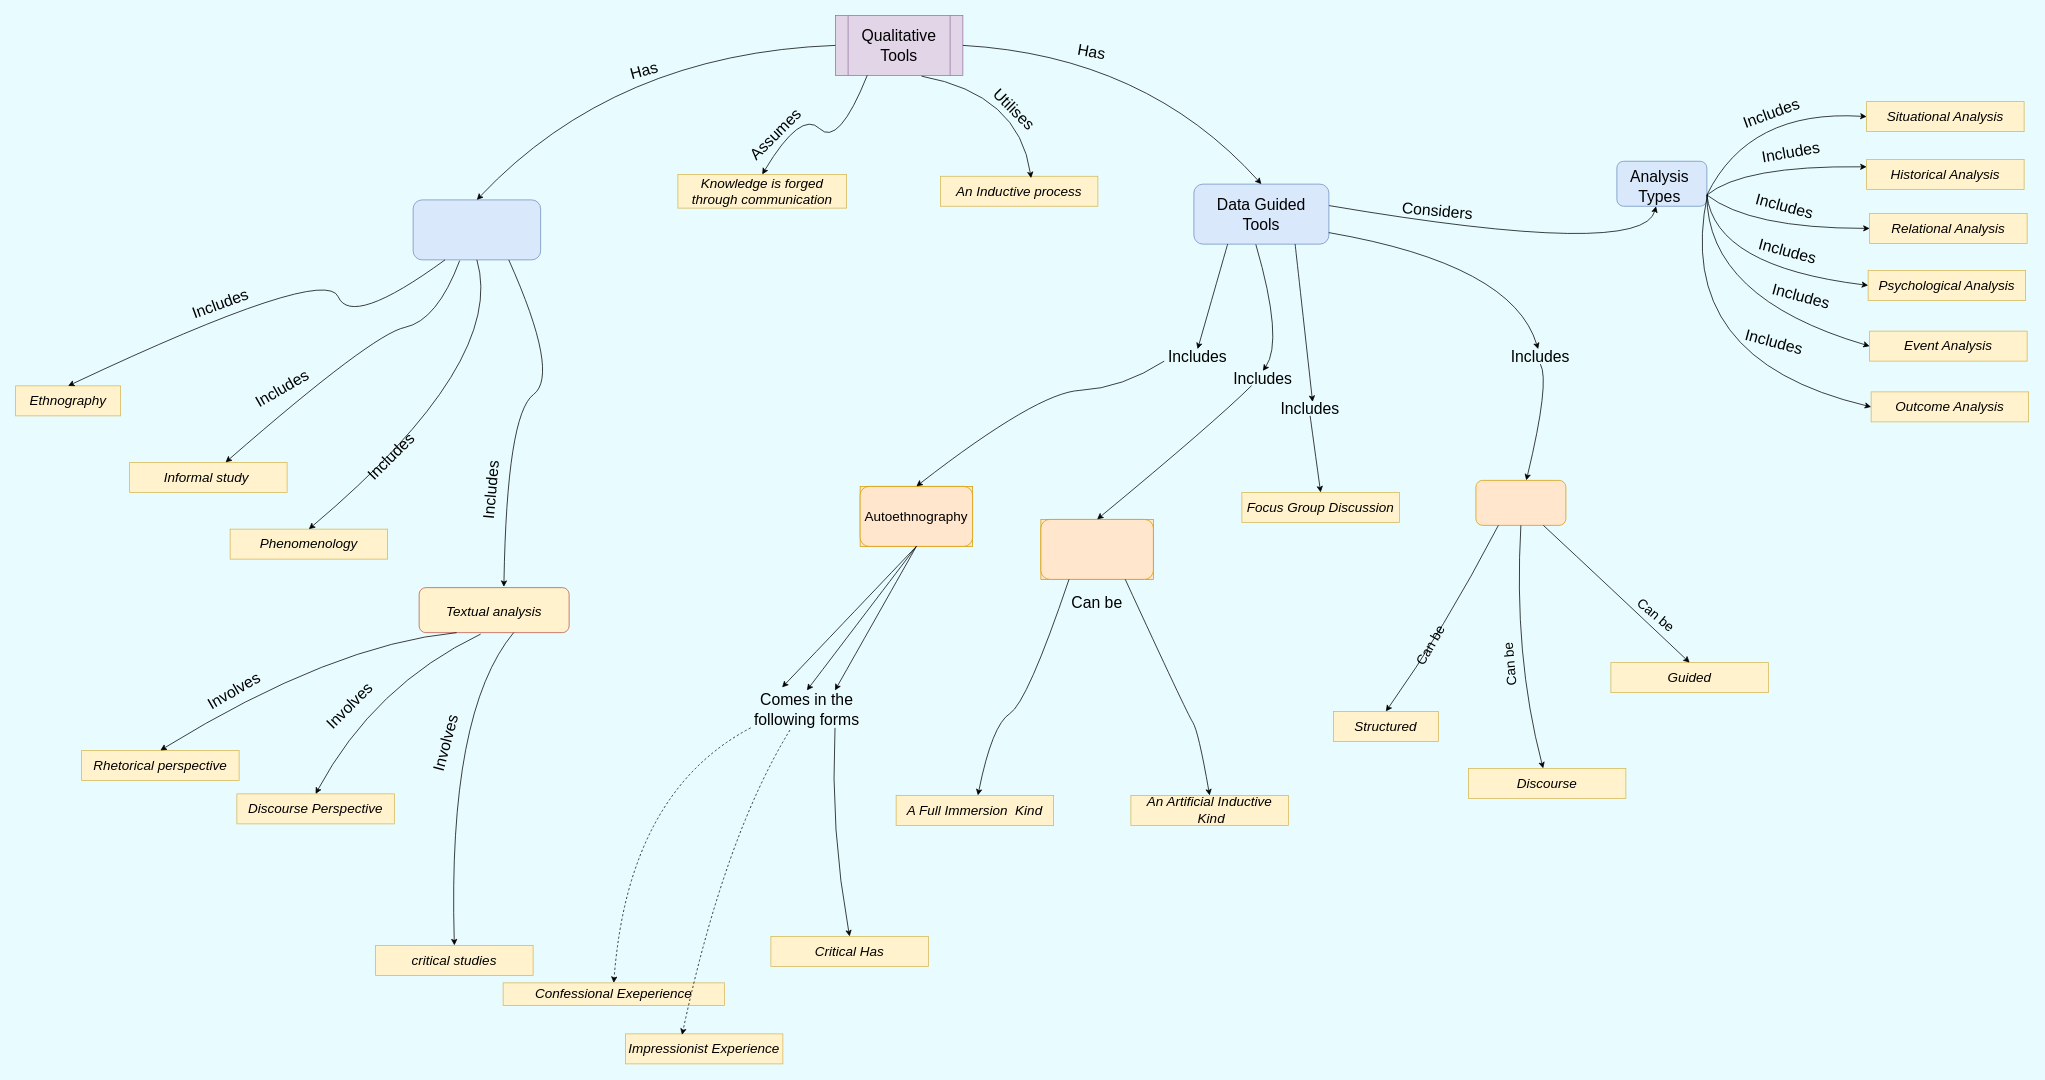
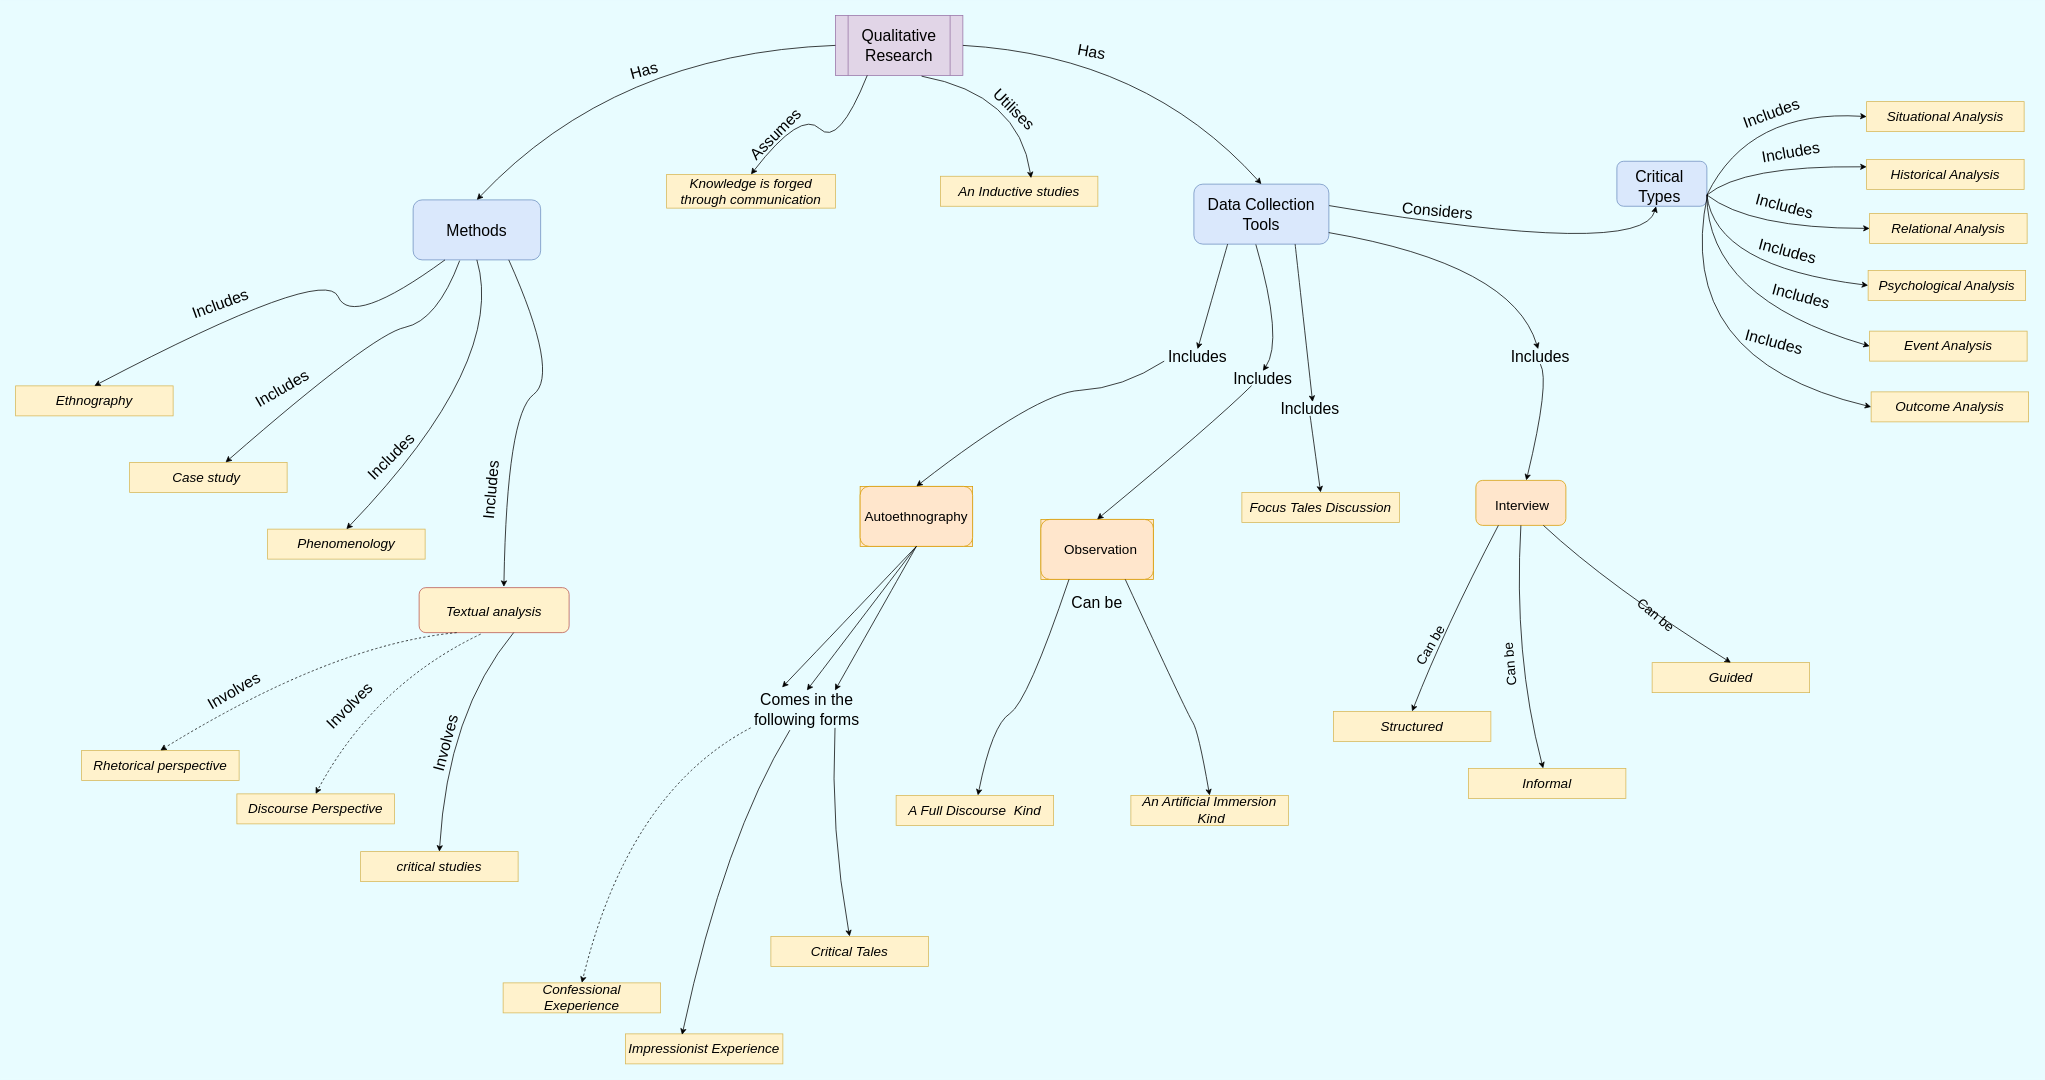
(899, 45) -> (899, 45)
(1659, 186) -> (1659, 186)
(762, 191) -> (751, 191)
(1019, 192) -> (1019, 192)
(1261, 214) -> (1261, 214)
none -> (477, 230)
(68, 401) -> (94, 401)
(208, 477) -> (208, 477)
none -> (1522, 506)
(1320, 507) -> (1320, 507)
(309, 544) -> (346, 544)
none -> (1101, 550)
(303, 675) -> (303, 675)
(1689, 678) -> (1731, 678)
(386, 699) -> (386, 699)
(1386, 726) -> (1412, 726)
(1547, 783) -> (1547, 783)
(975, 810) -> (975, 810)
(1209, 810) -> (1209, 810)
(724, 876) -> (724, 876)
(849, 951) -> (849, 951)
(454, 960) -> (439, 867)
(614, 994) -> (582, 998)
